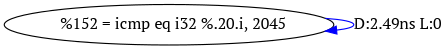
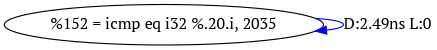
(169, 25) -> (164, 25)
